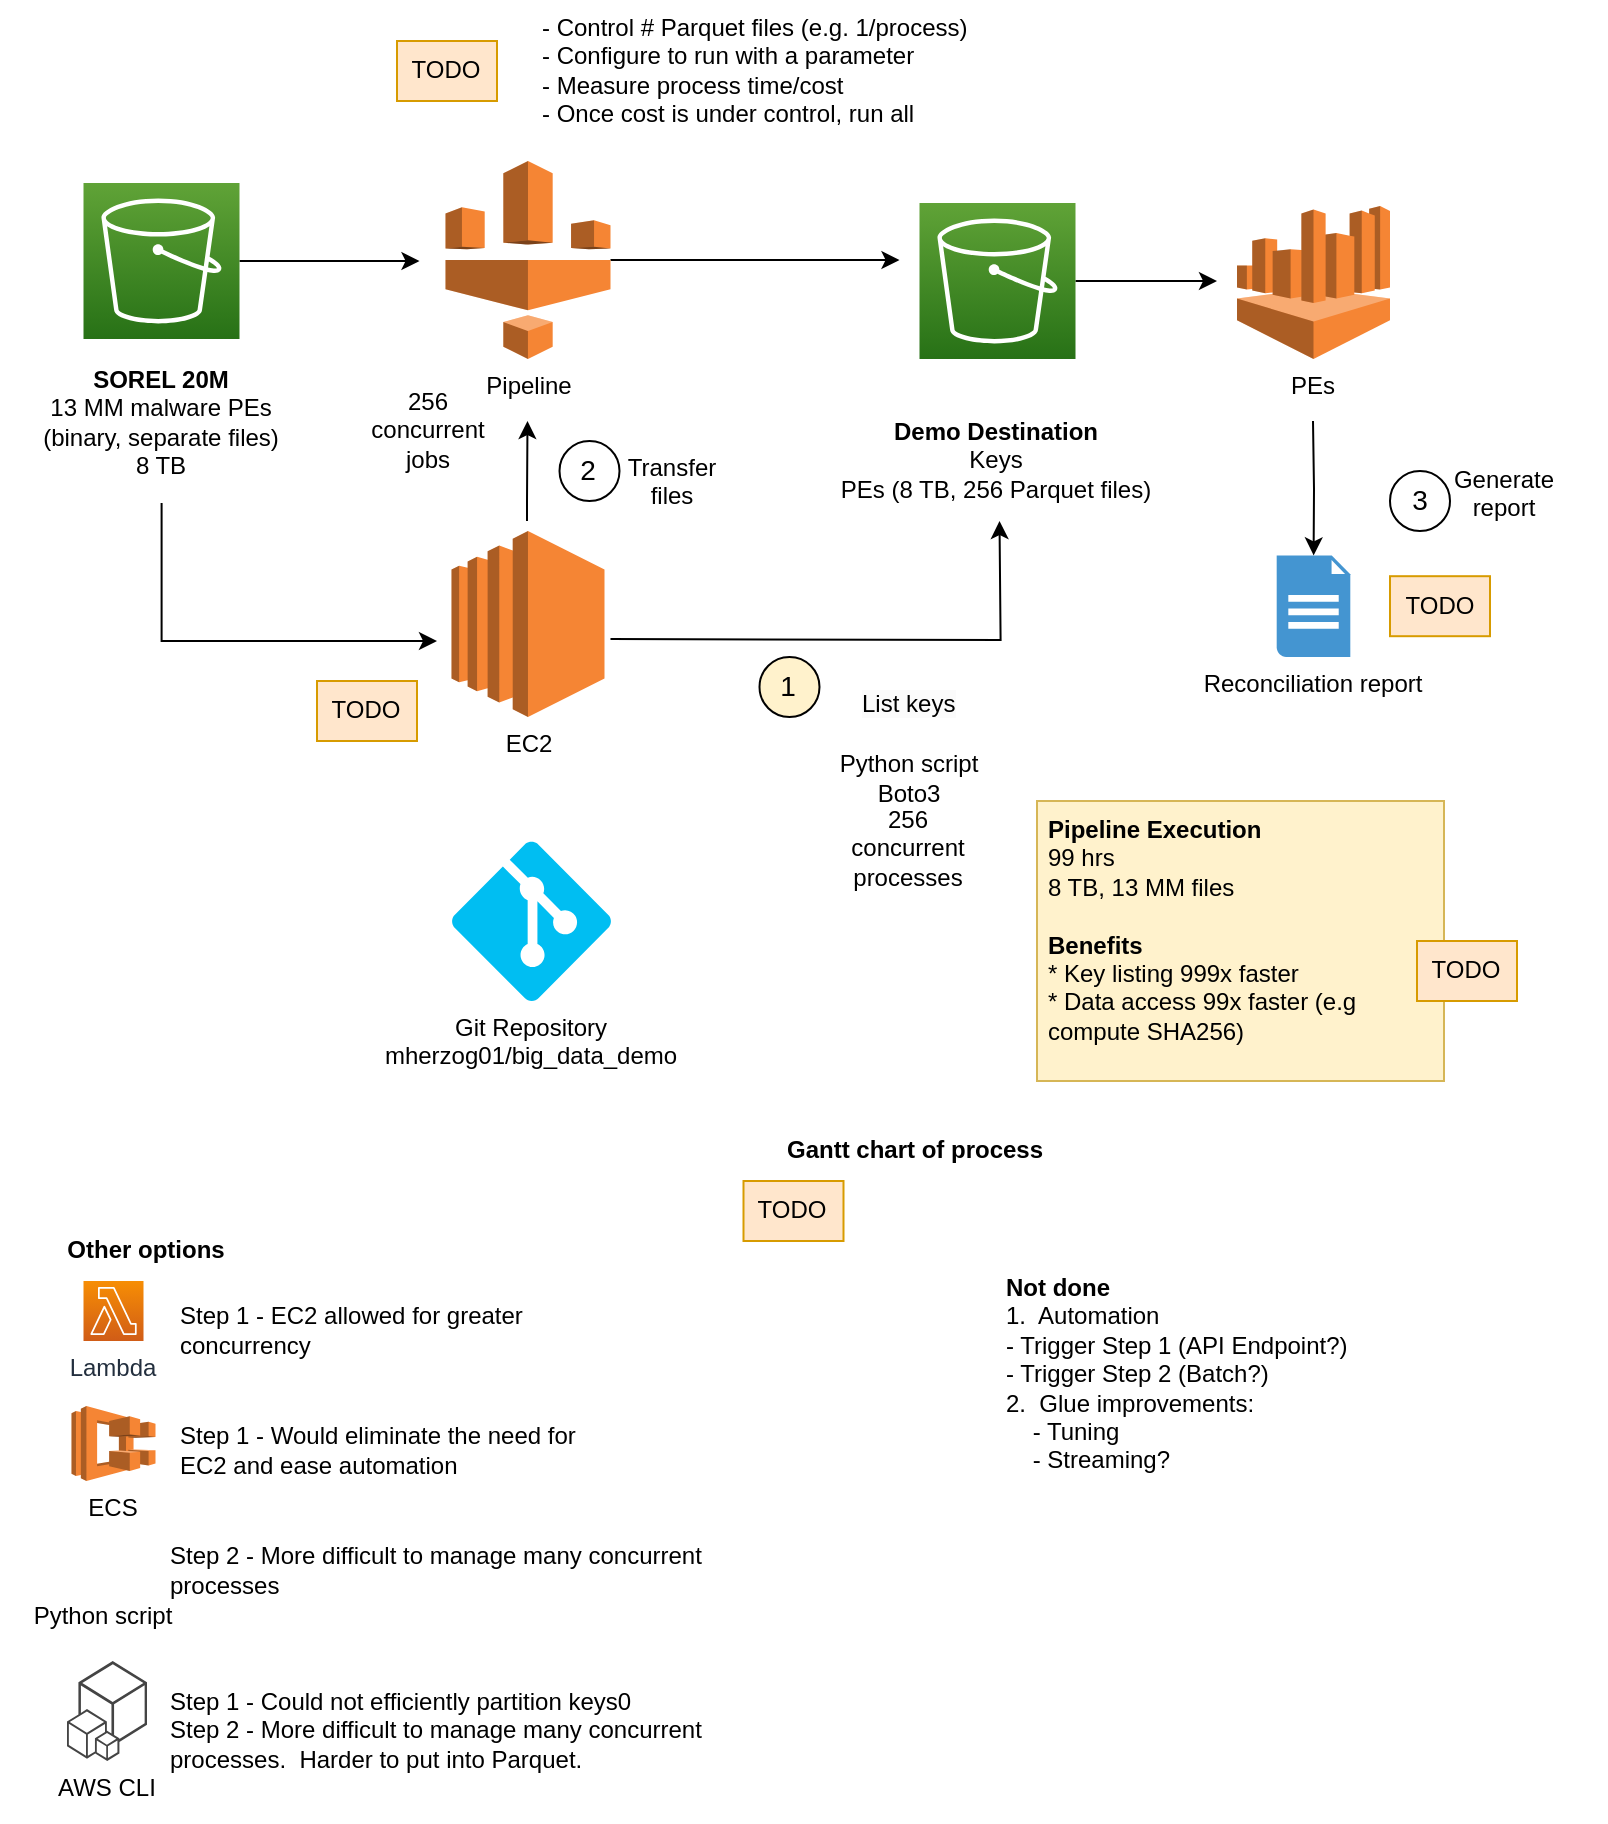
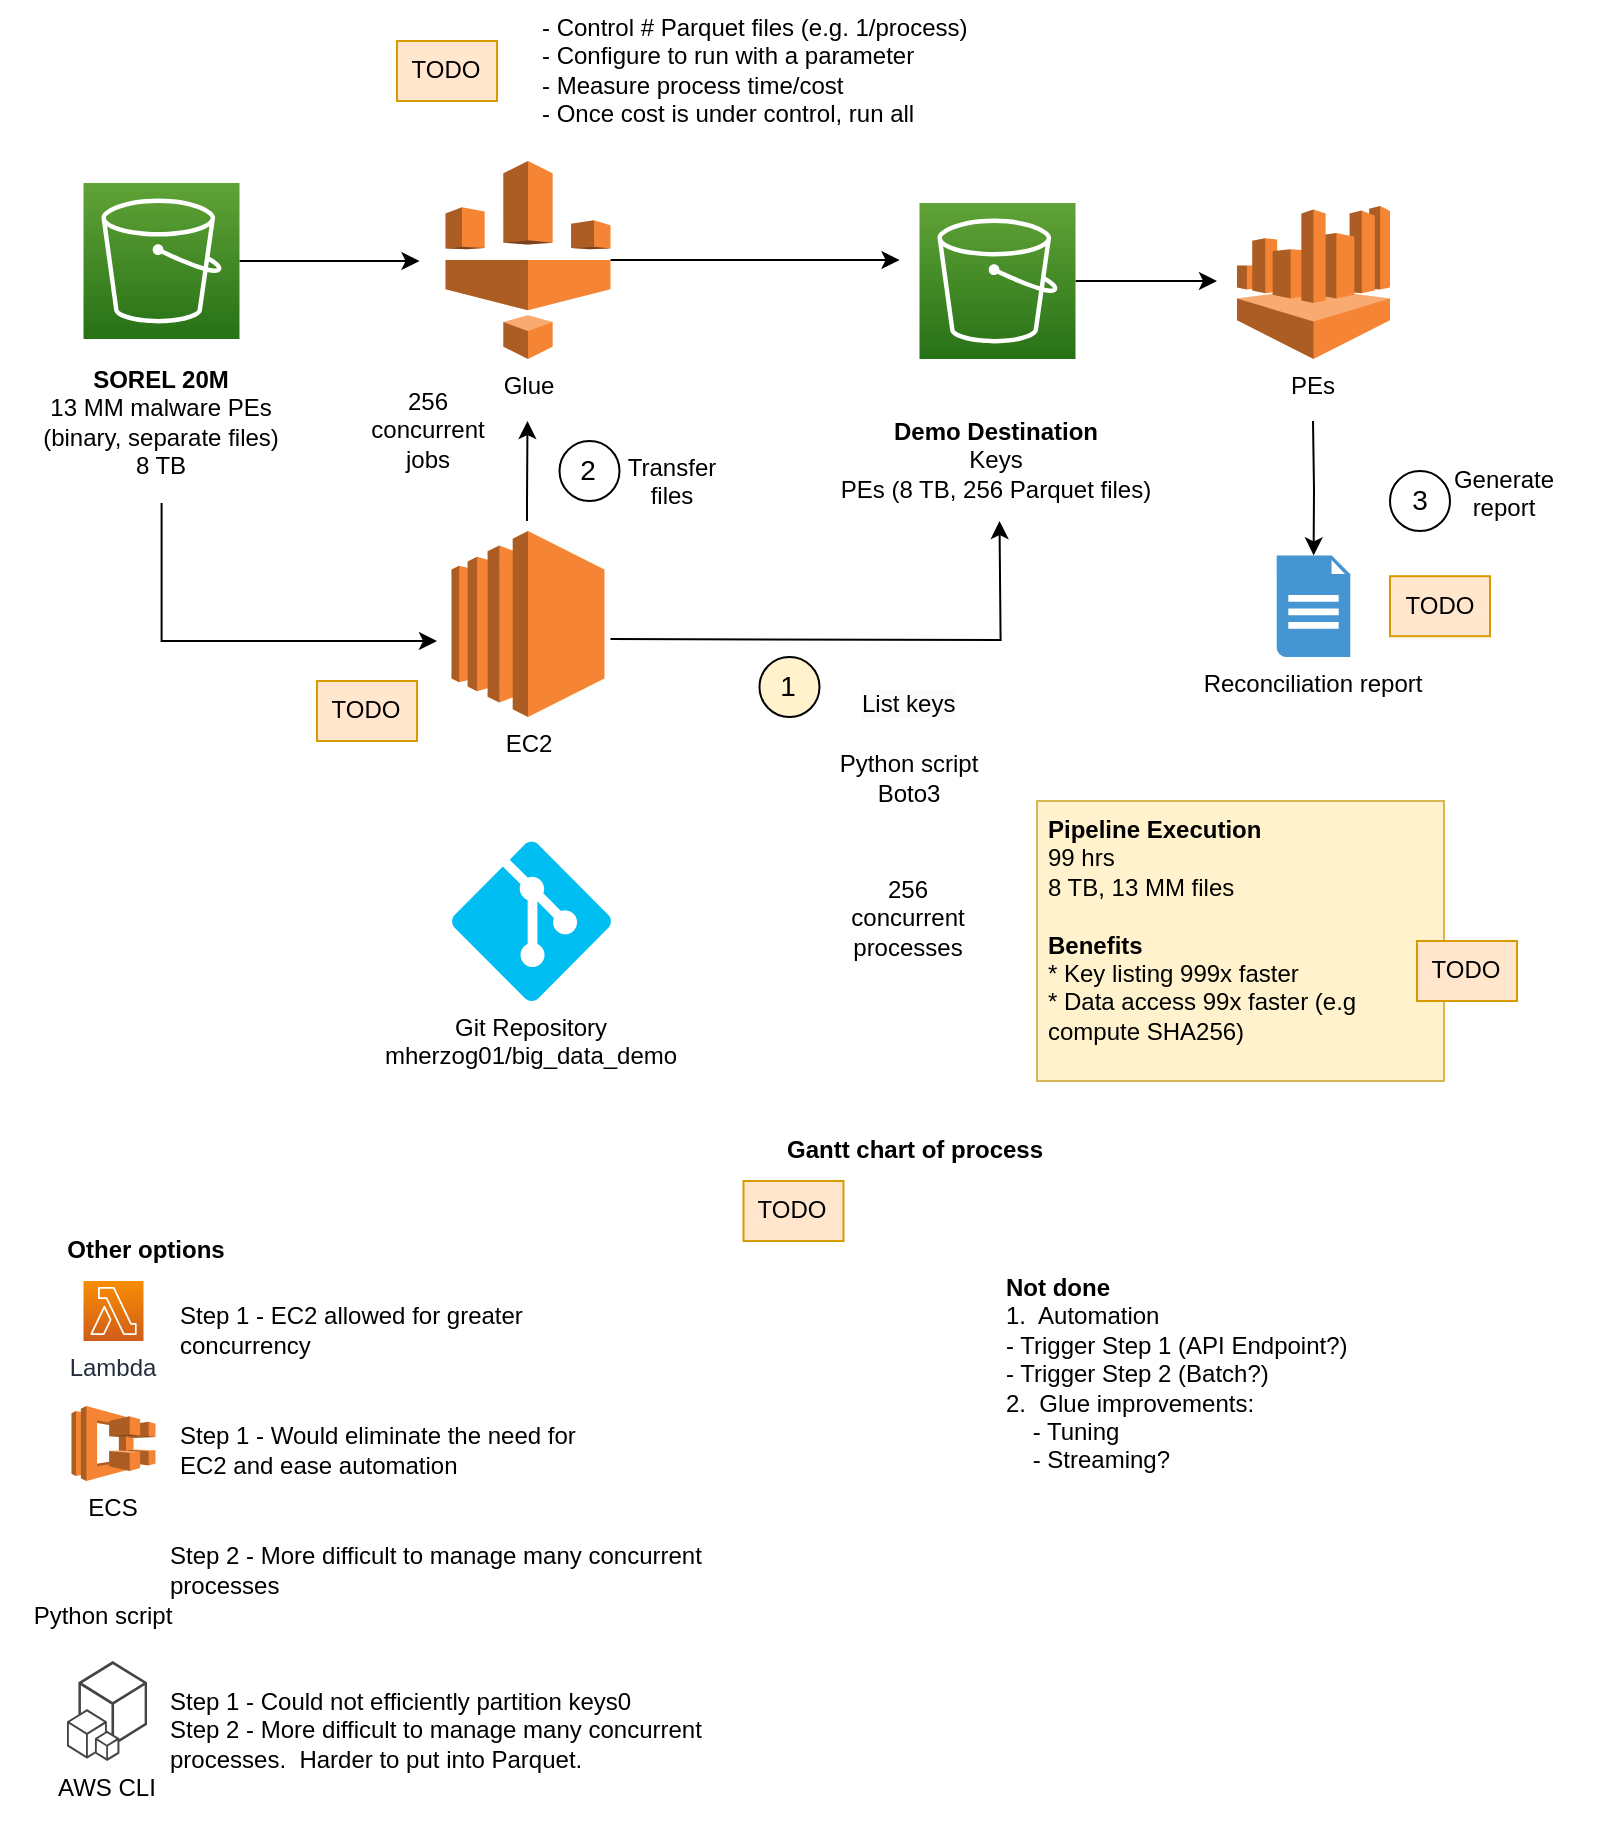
(530, 387) -> (530, 387)
(910, 849) -> (910, 919)
